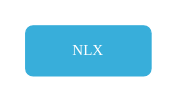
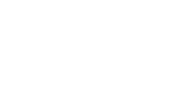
(88, 51) -> none
